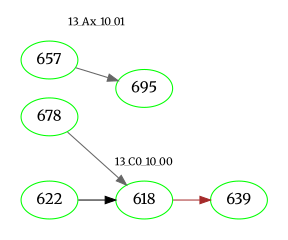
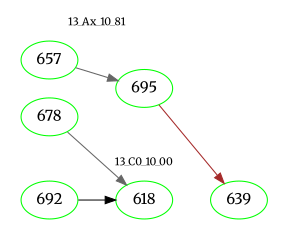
(97, 23) -> (97, 23)
(49, 200) -> (49, 200)
(186, 200) -> (188, 140)
